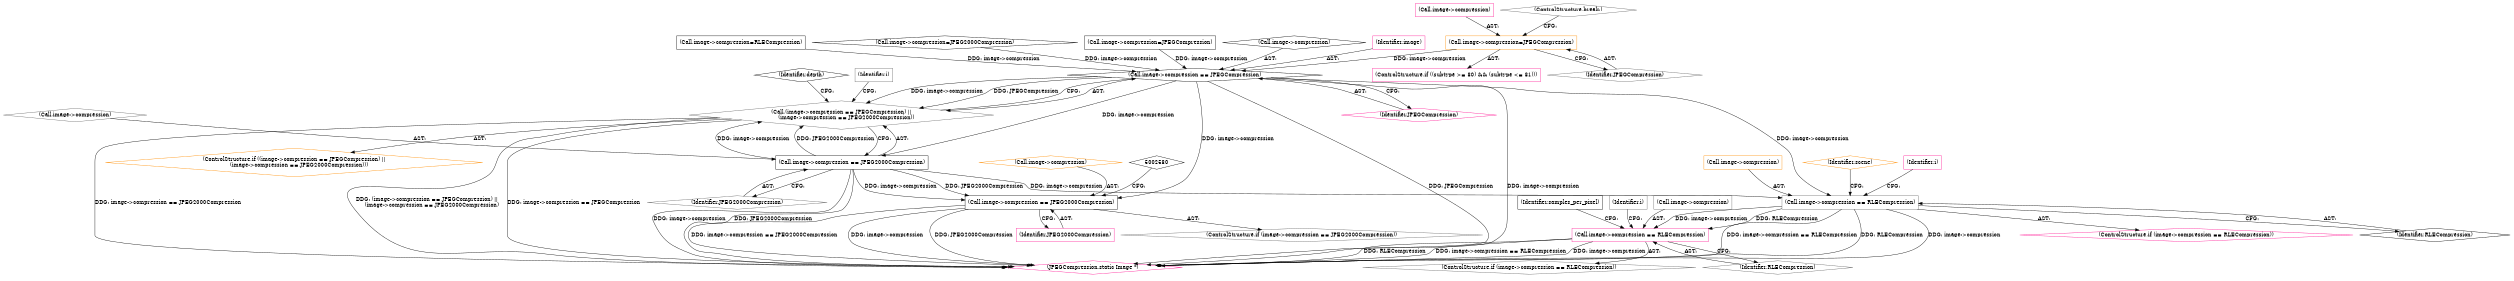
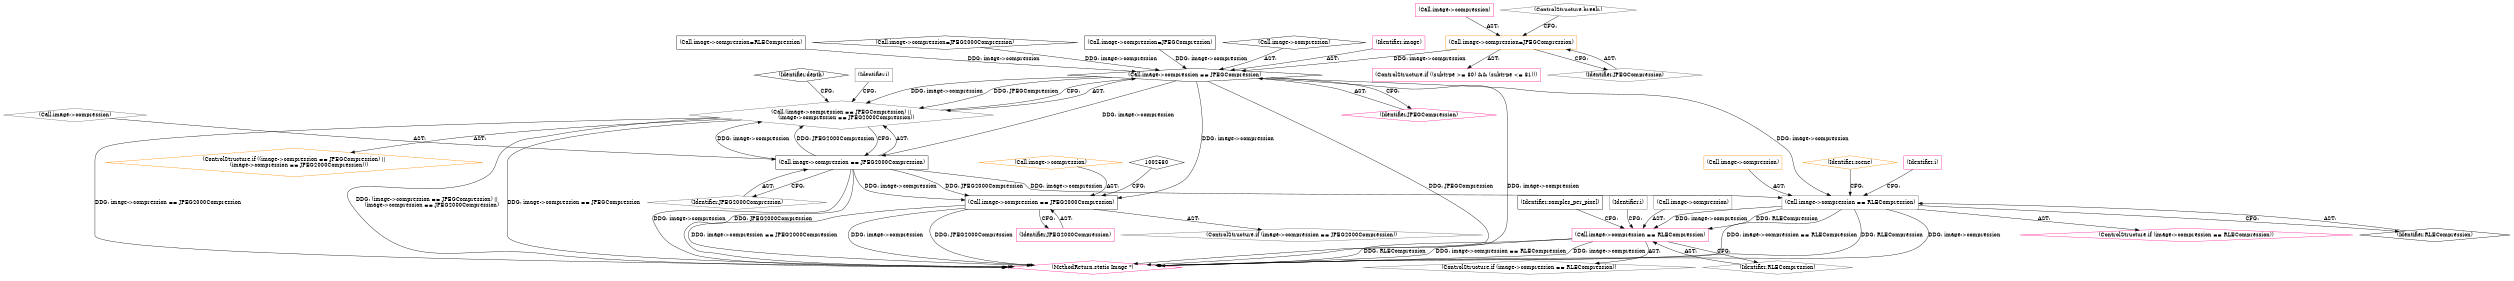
(1157, 163) -> (1157, 163)
(1093, 268) -> (1093, 268)
